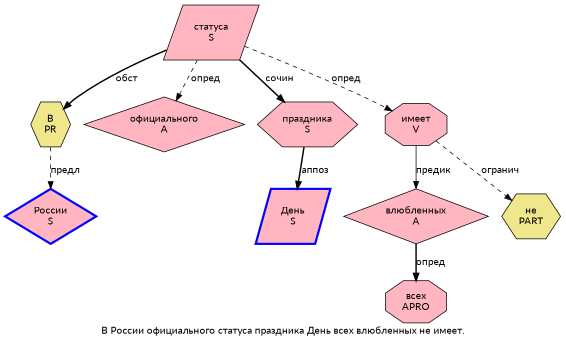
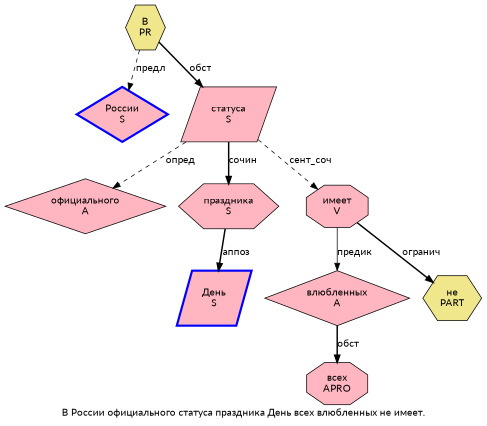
(116, 74) -> (178, 62)
(346, 79) -> (311, 160)
(471, 168) -> (392, 250)
(431, 262) -> (348, 344)
